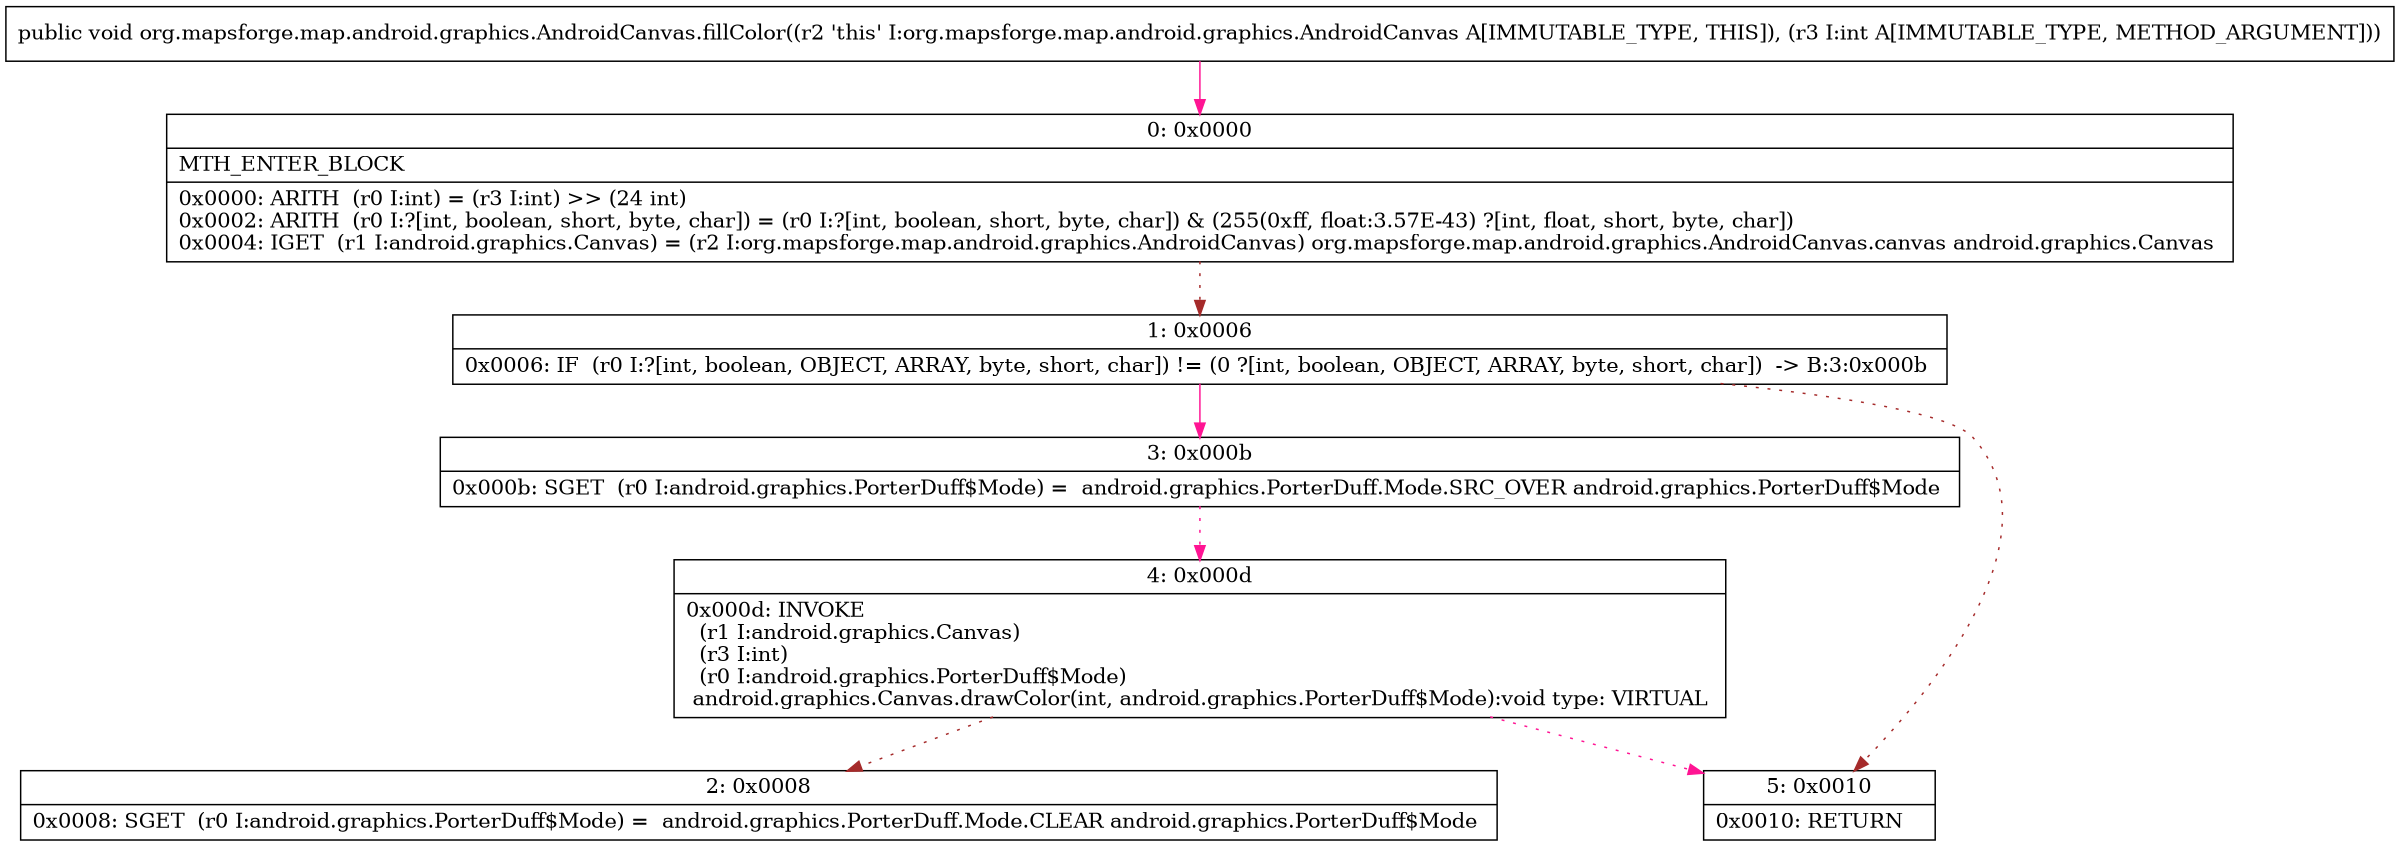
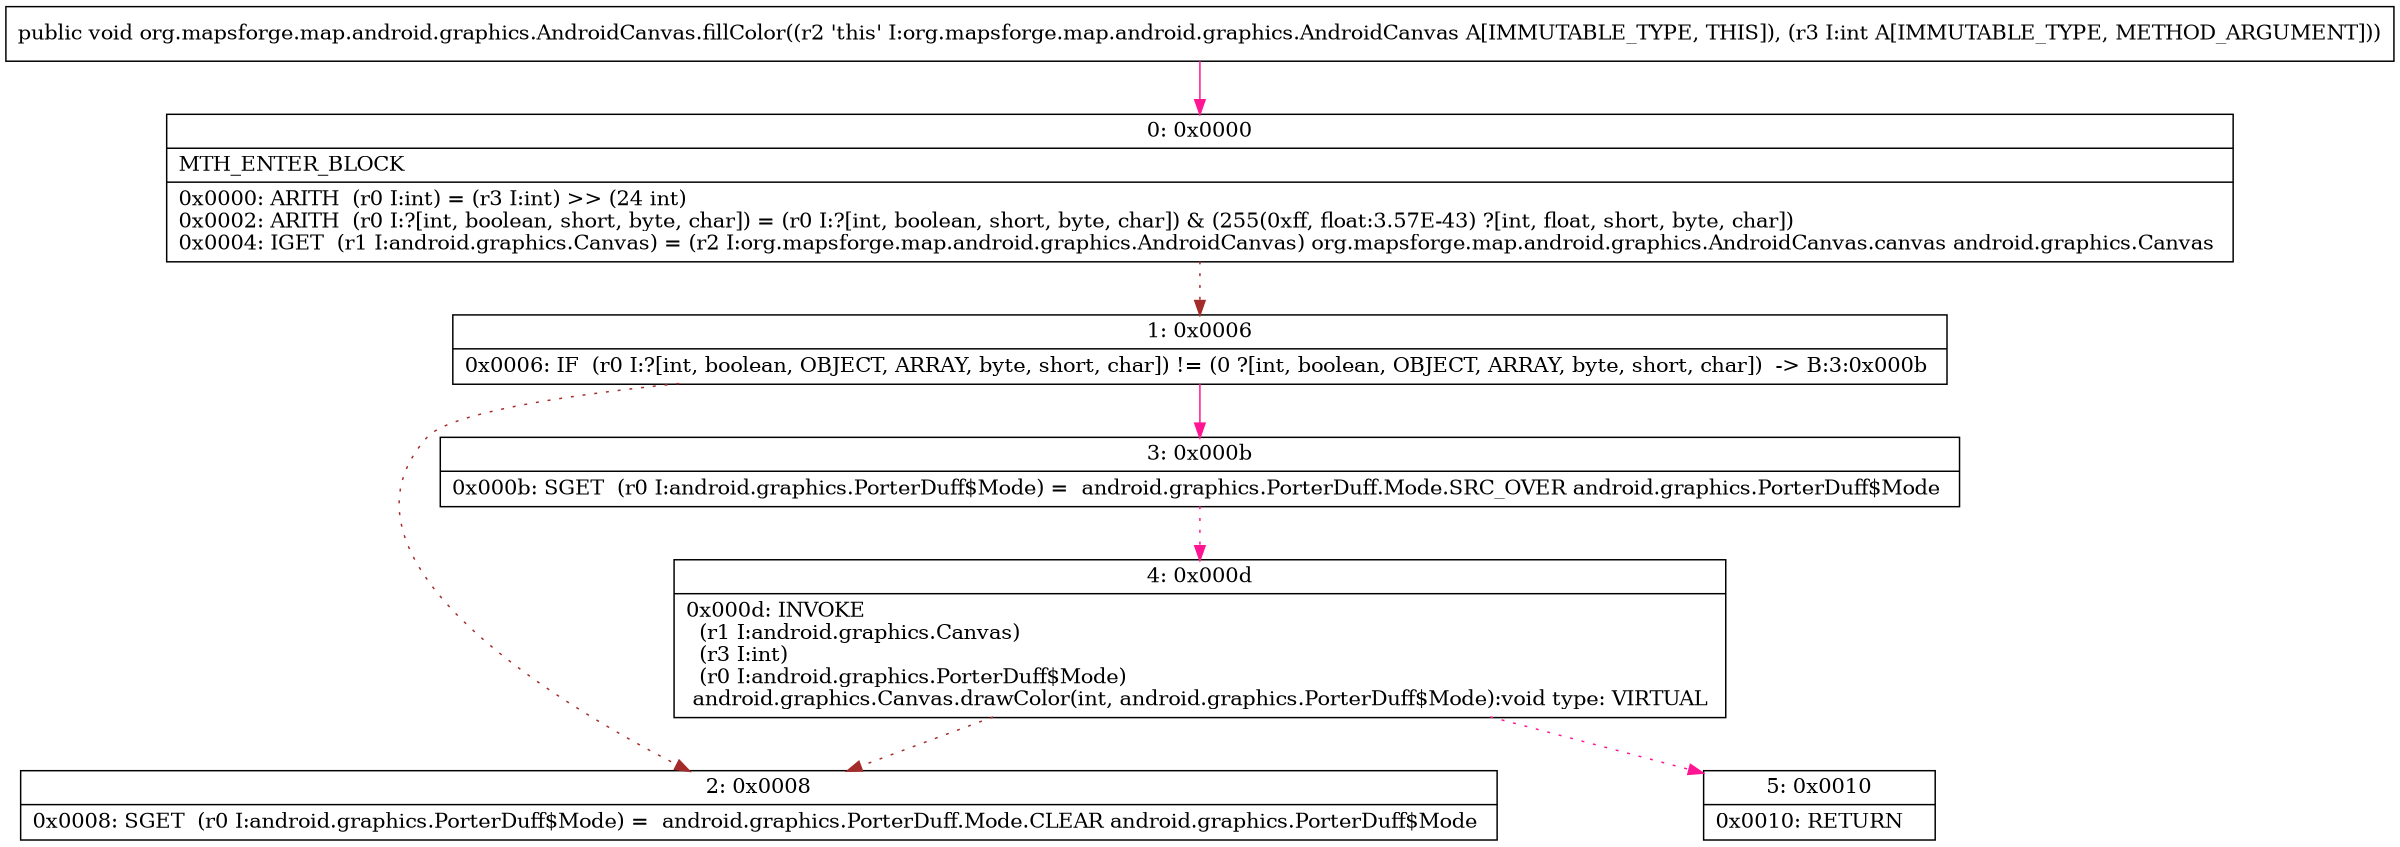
(1998, 487) -> (405, 534)
